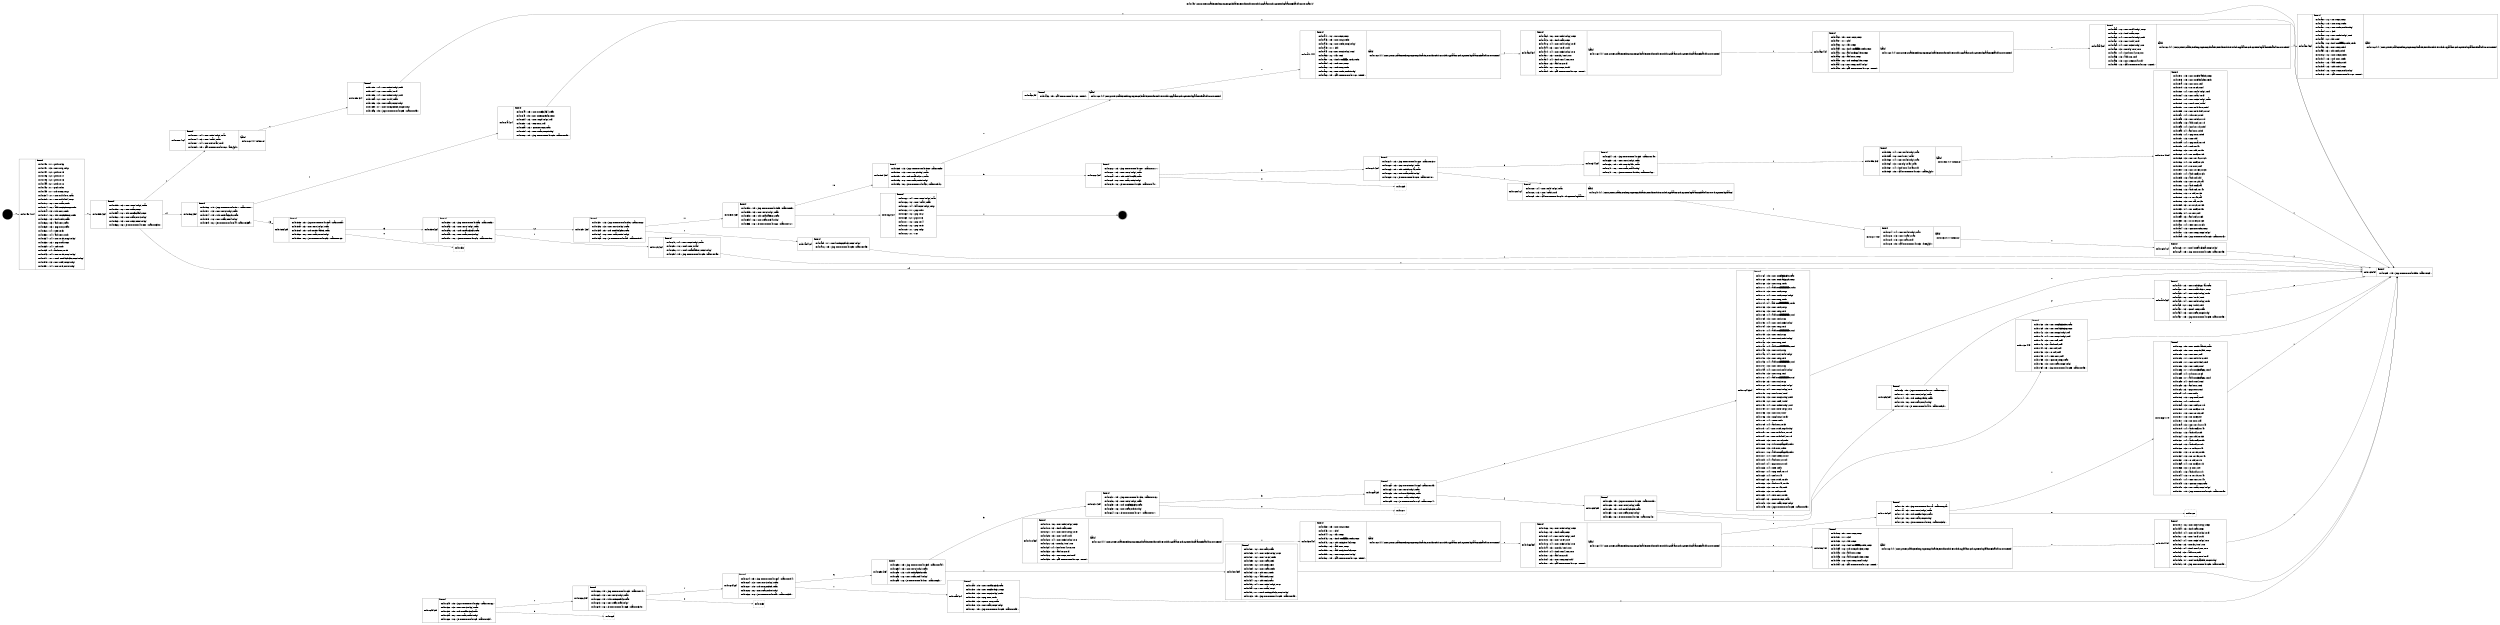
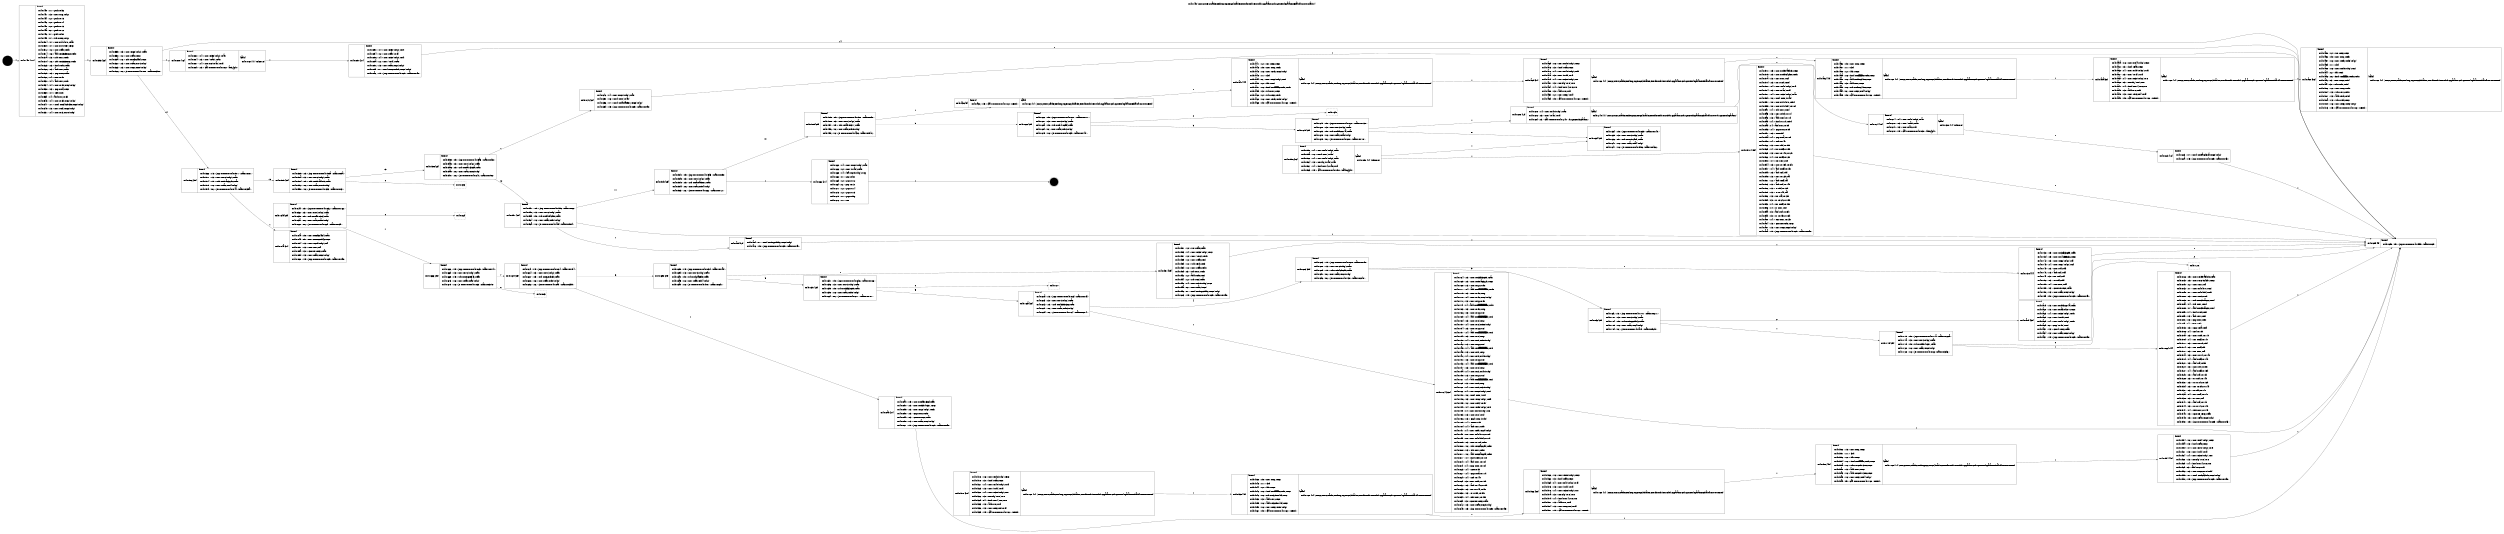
(1539, 21) -> (1470, 236)
(1760, 162) -> (1484, 149)
(1798, 526) -> (1769, 332)
